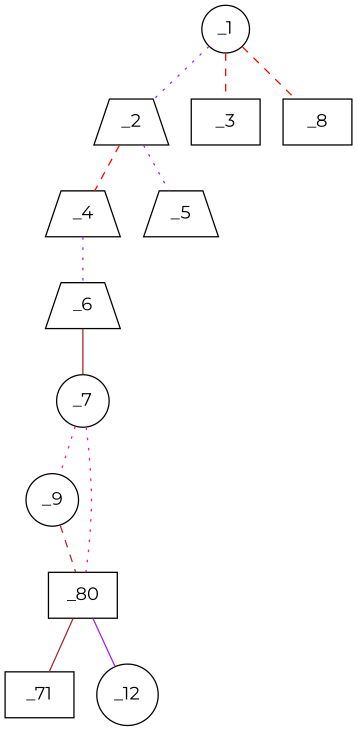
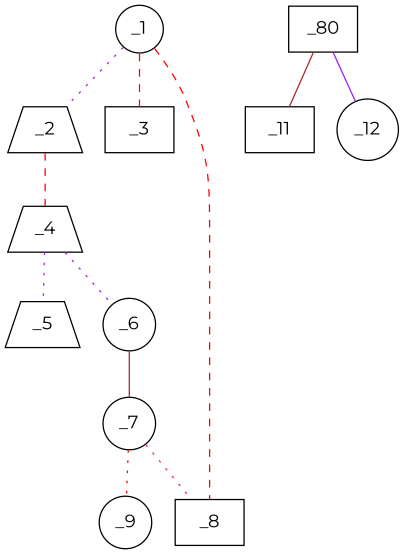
(156, 168) -> (44, 277)
(83, 306) -> (129, 325)
(68, 450) -> (127, 473)
(91, 500) -> (169, 472)
(68, 549) -> none
(40, 695) -> (280, 130)
